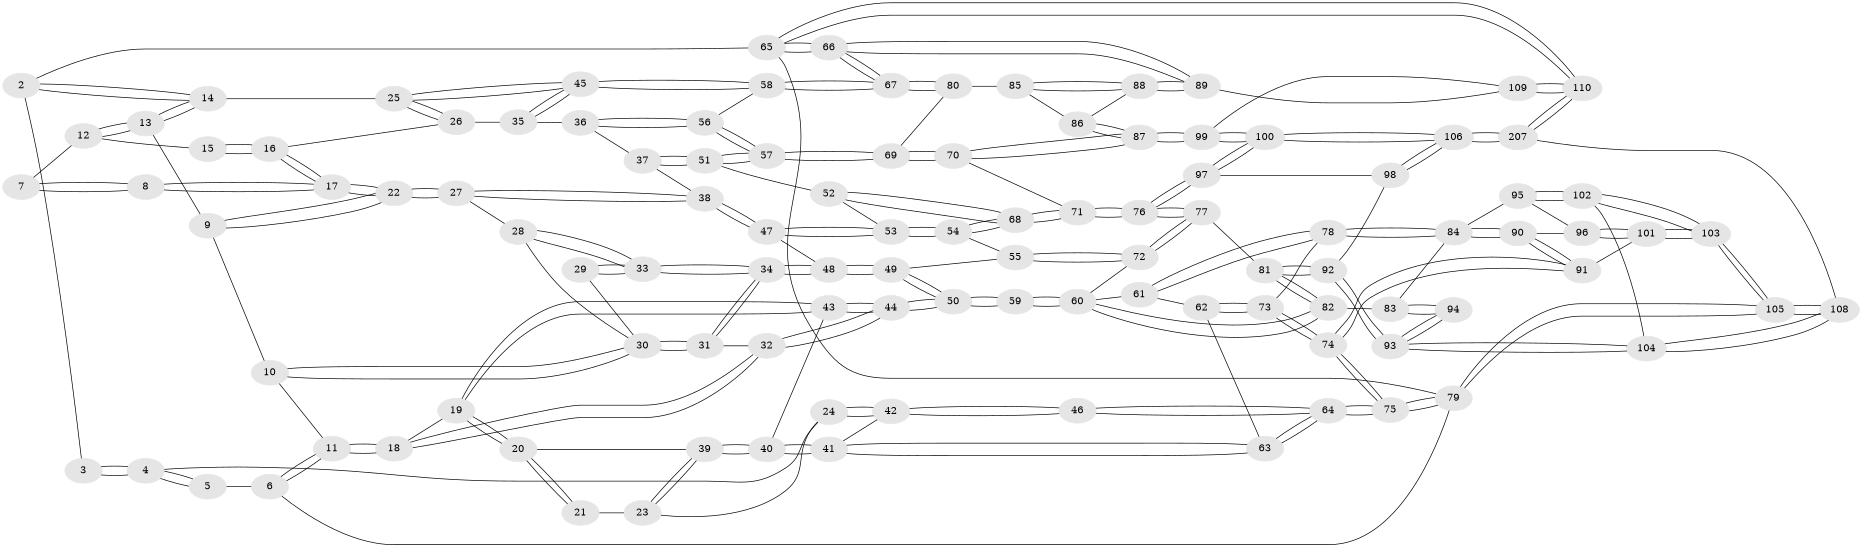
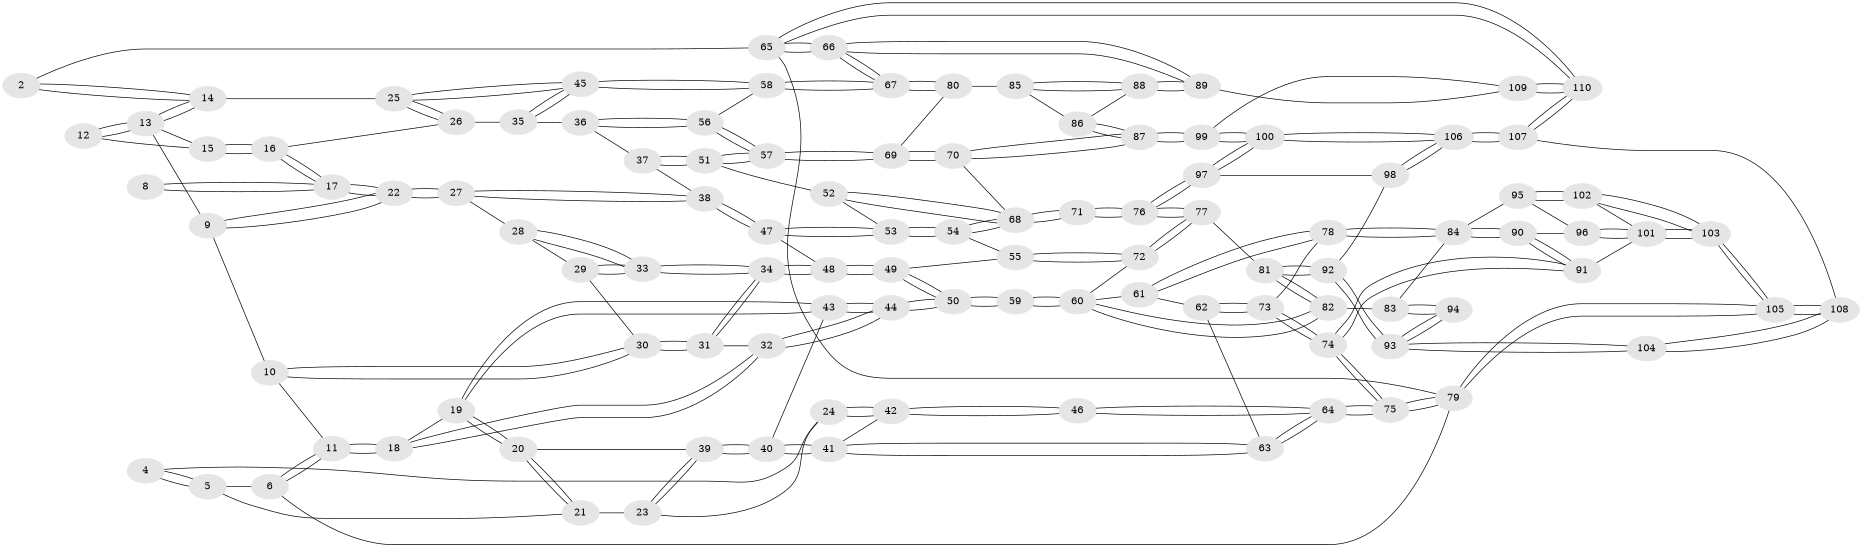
none -> (177, 136)
(1518, 137) -> (1518, 137)
(1015, 184) -> (984, 188)
(21, 187) -> none
(1626, 268) -> (1614, 215)
(571, 297) -> (550, 251)
(84, 471) -> none
none -> (391, 518)
